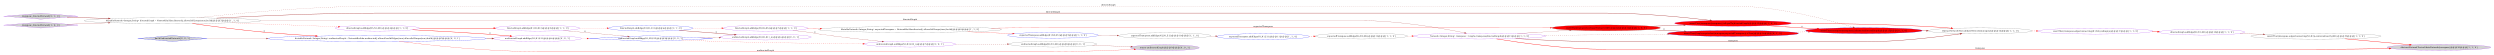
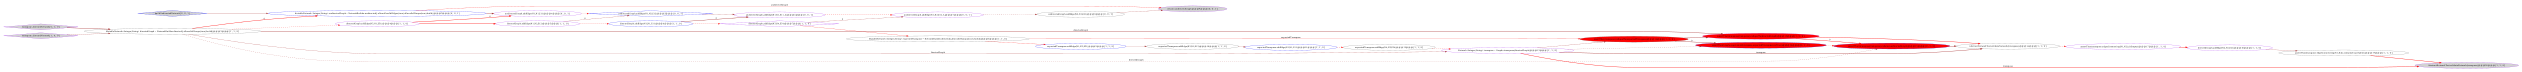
(766, 28) -> (780, 24)
(772, 43) -> (858, 15)
